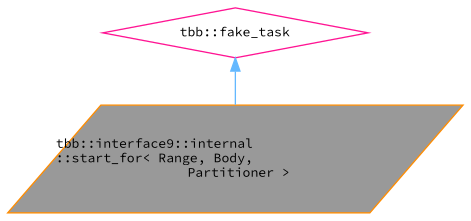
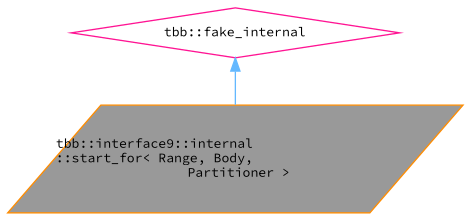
(235, 33) -> (235, 33)
